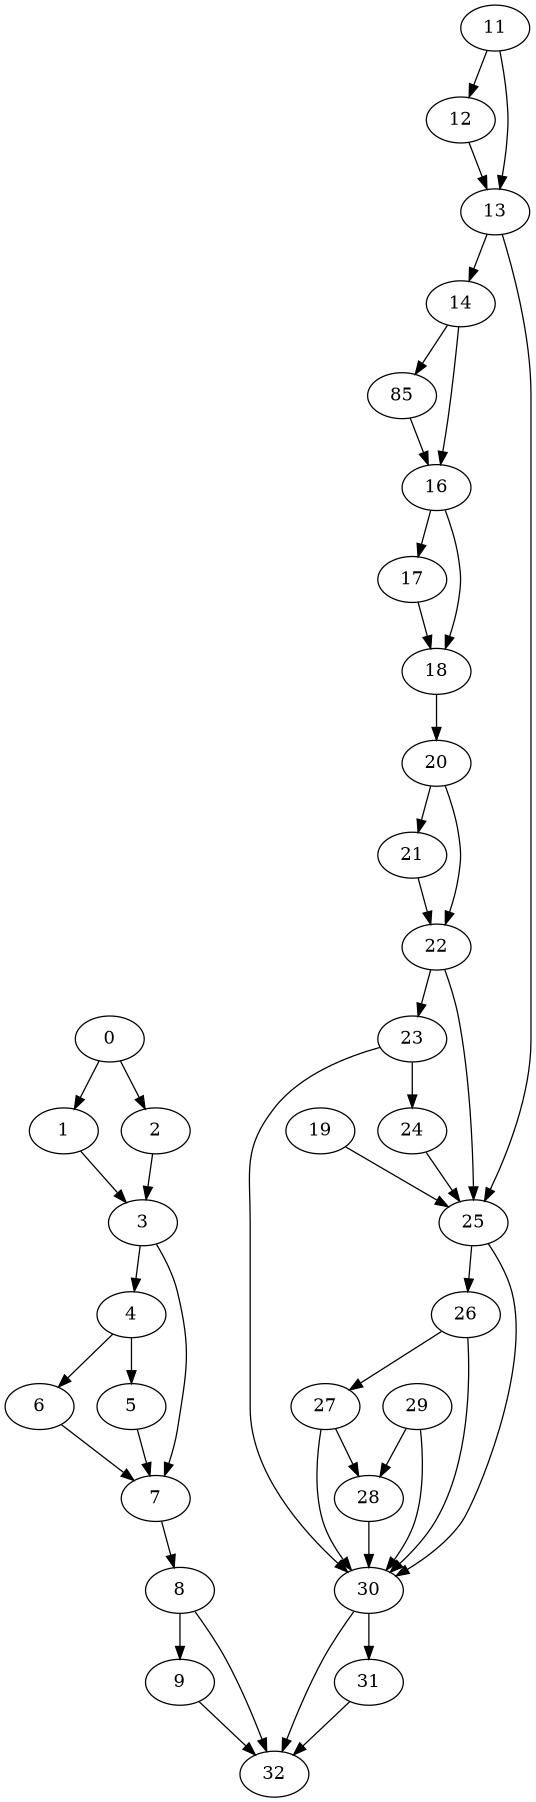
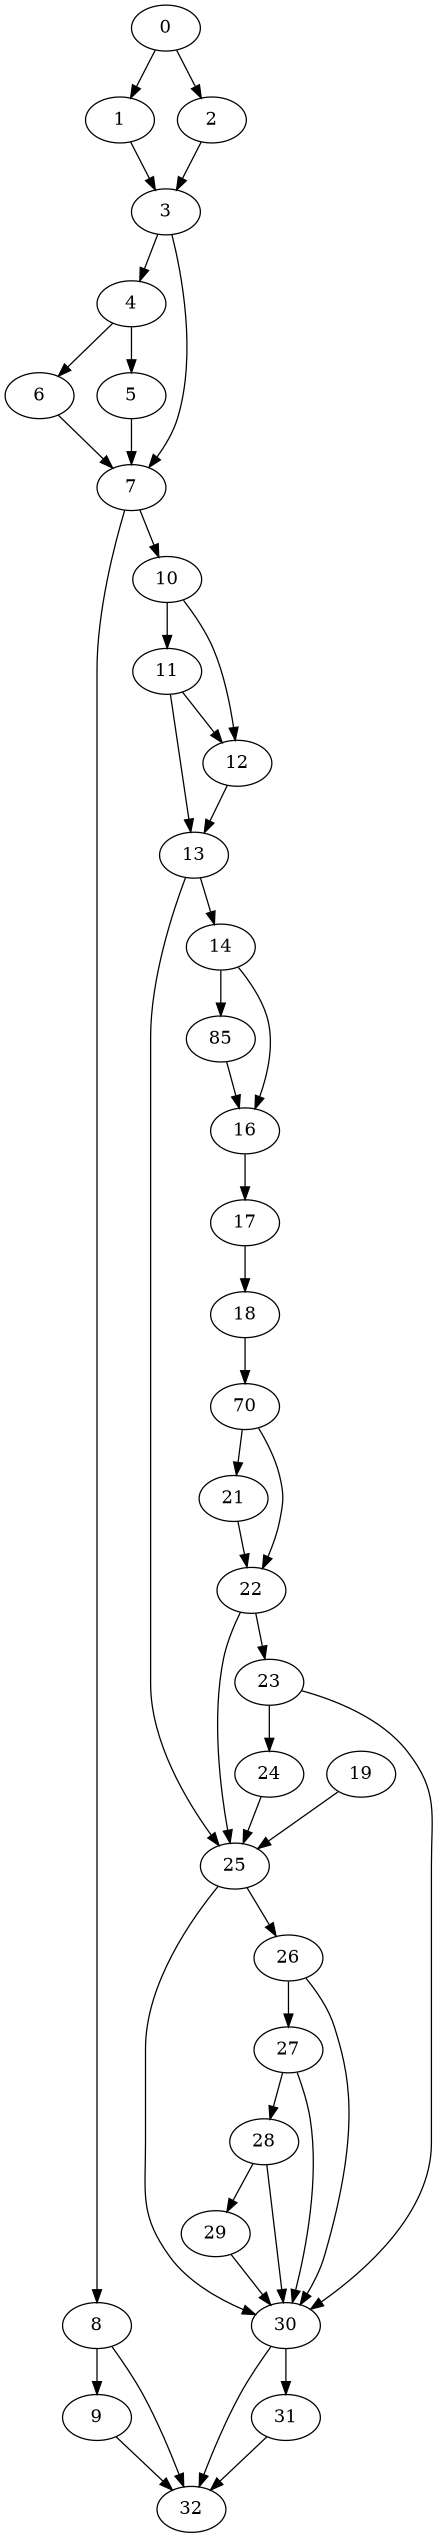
(460, 573) -> none
none -> (167, 579)
(437, 763) -> (245, 1407)
(396, 1447) -> (243, 2182)
